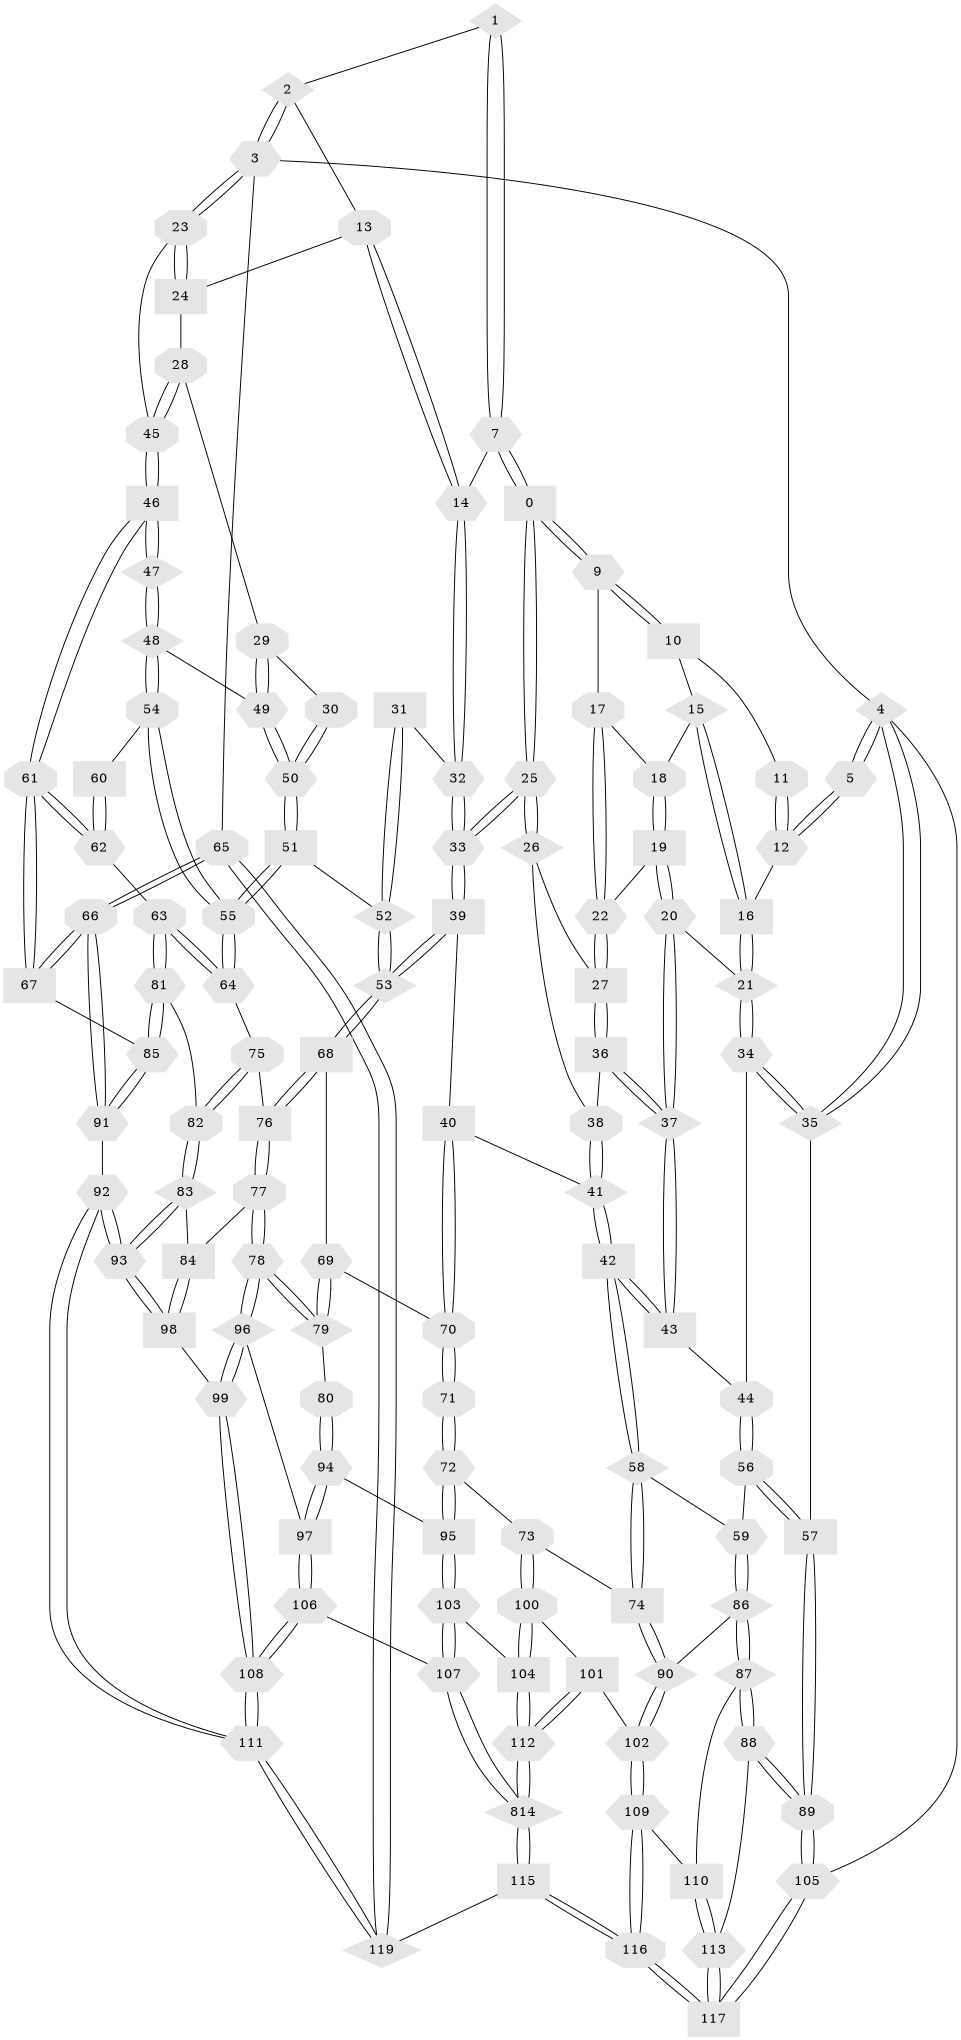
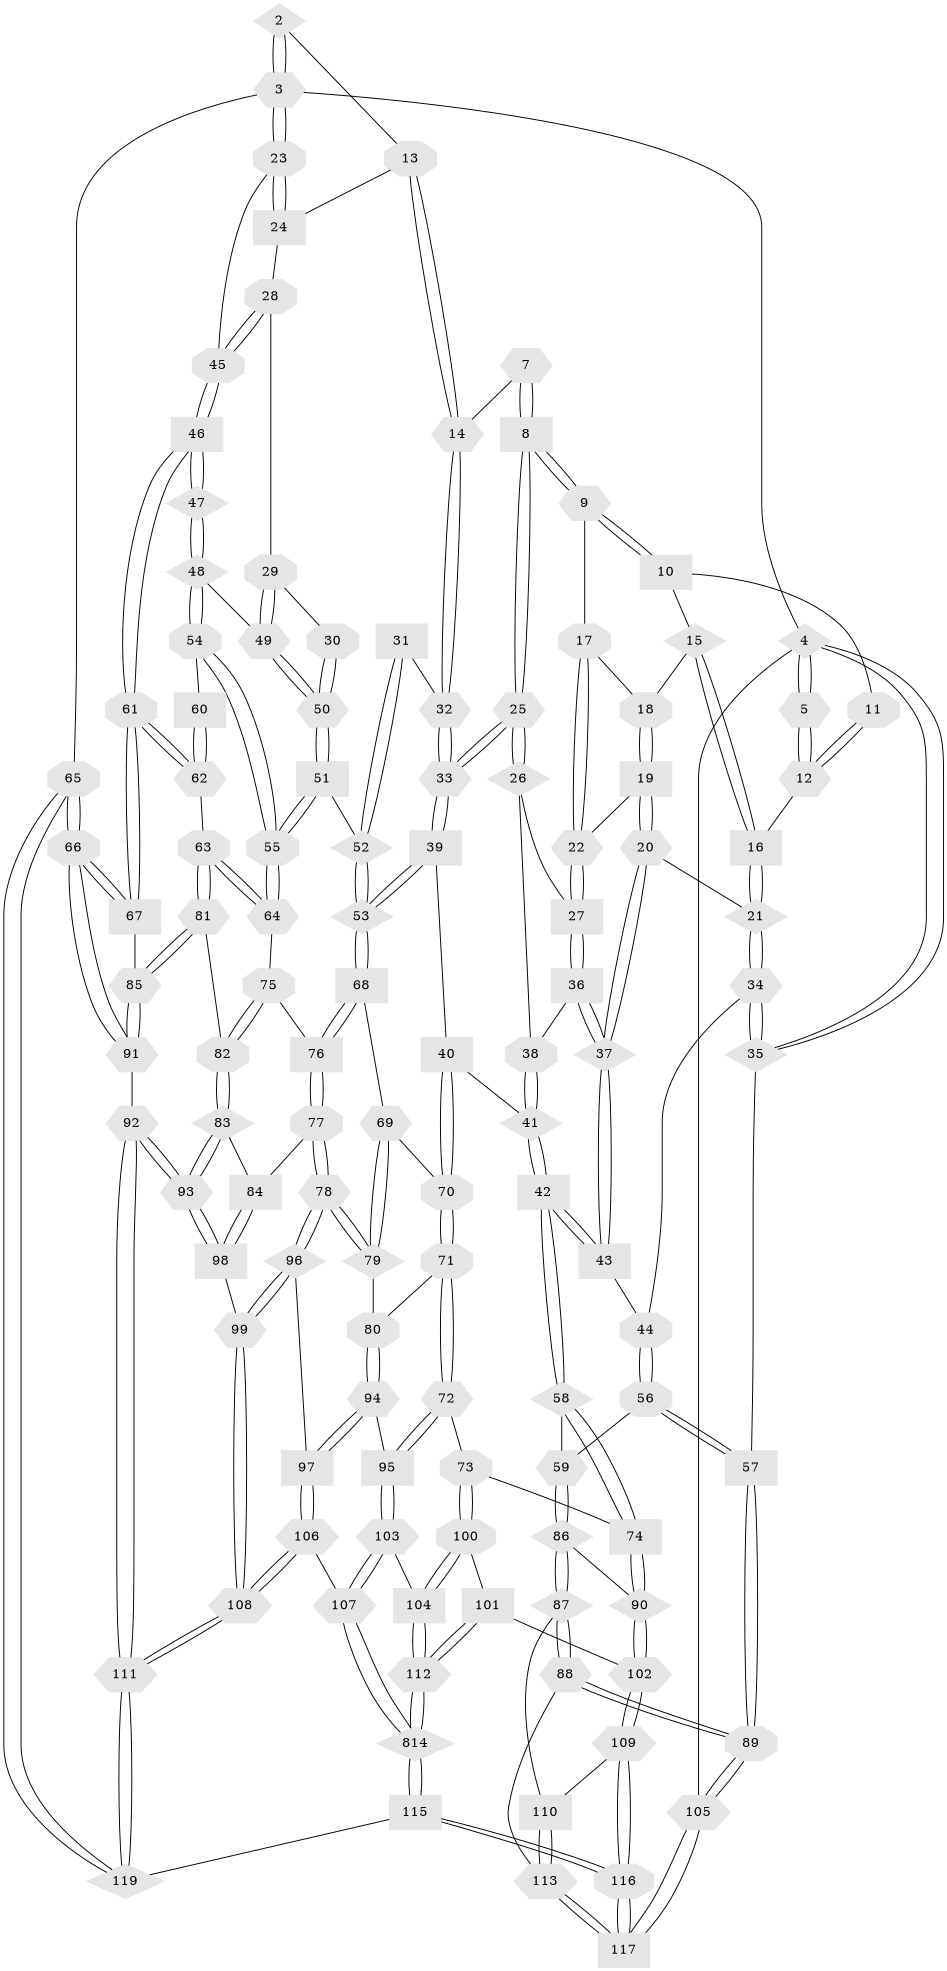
(496, 21) -> none
(530, 503) -> (526, 434)
none -> (410, 1296)
